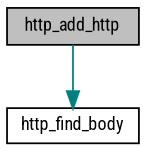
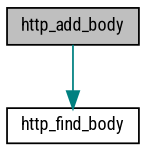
(73, 26) -> (73, 26)
